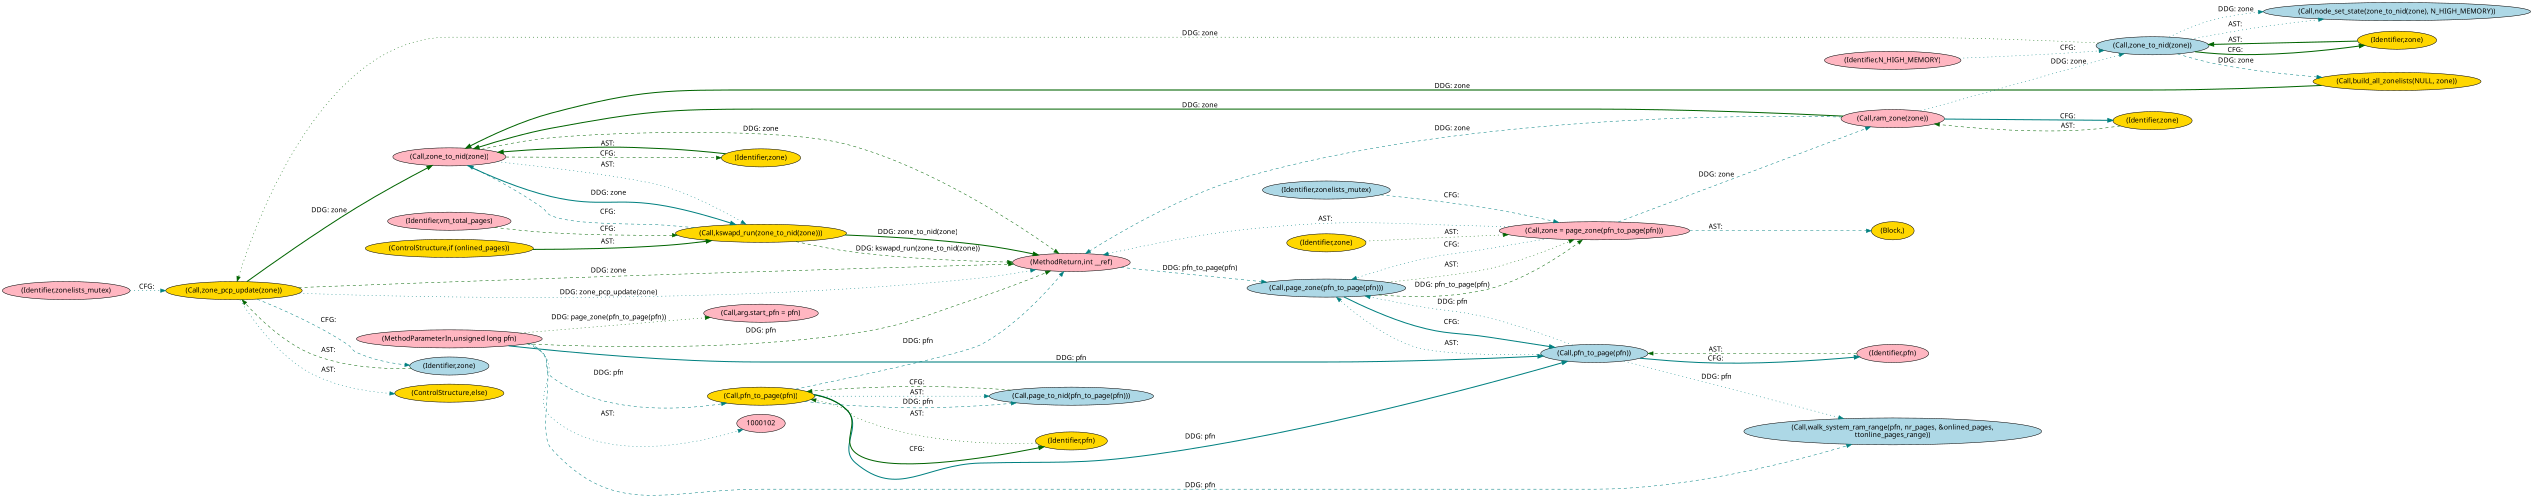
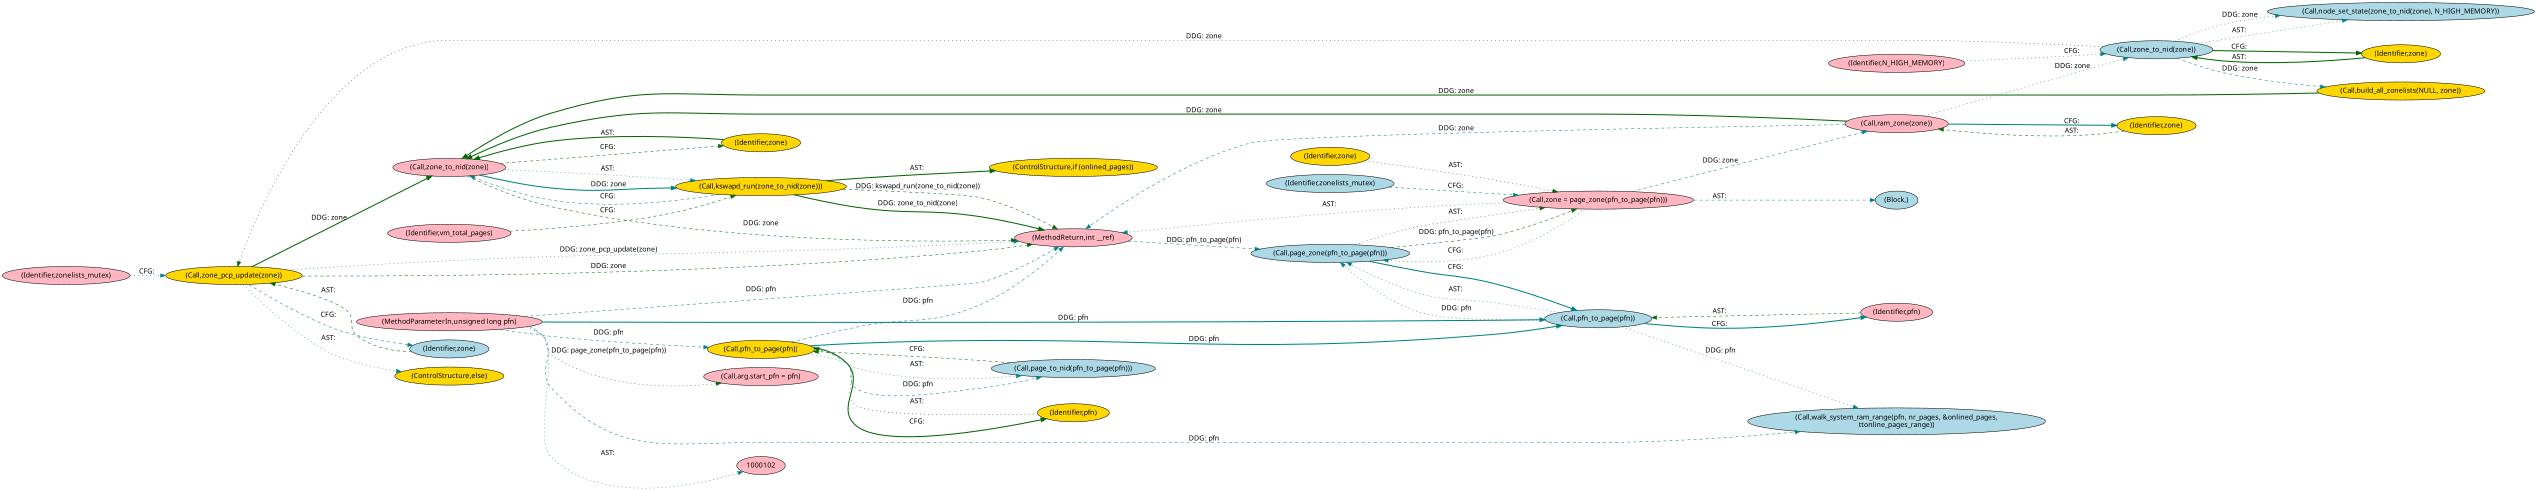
(1893, 231) -> (1897, 200)
(620, 248) -> (908, 175)
(791, 341) -> (793, 297)
